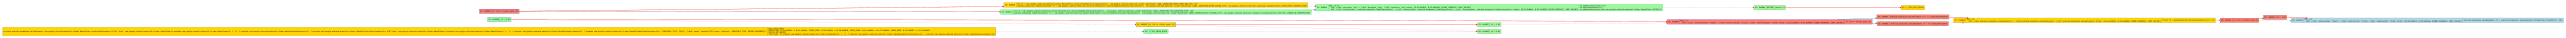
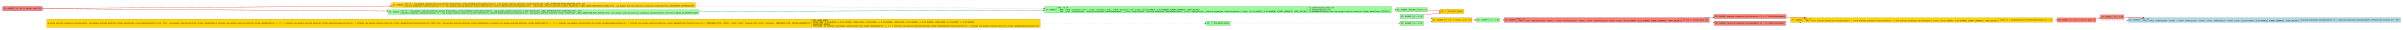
(1089, 20) -> (1431, 14)
(1874, 23) -> (1710, 22)
(1326, 28) -> (1427, 22)
